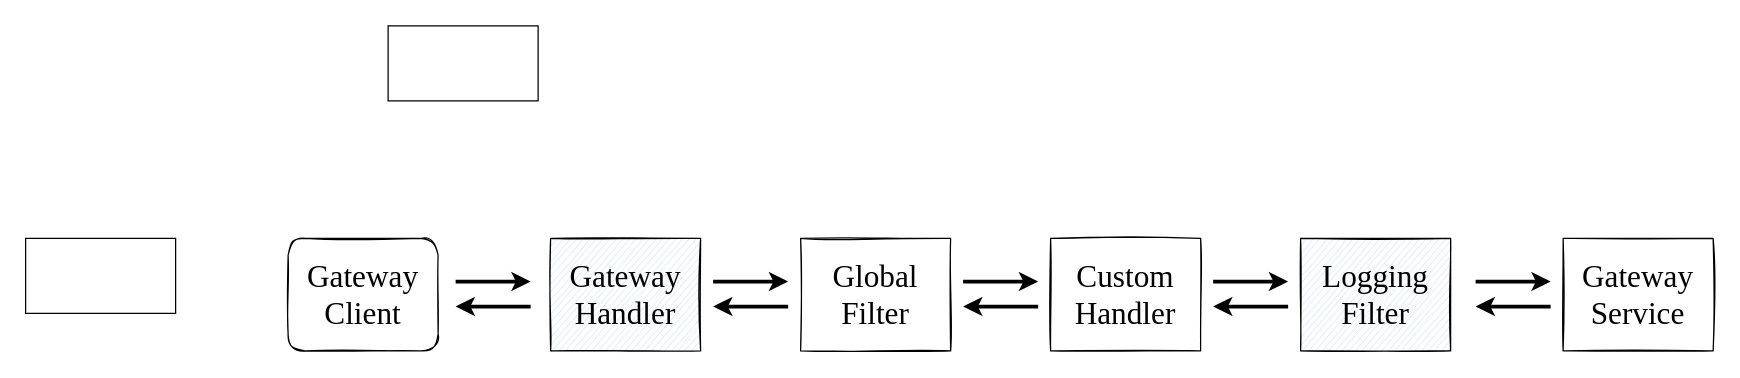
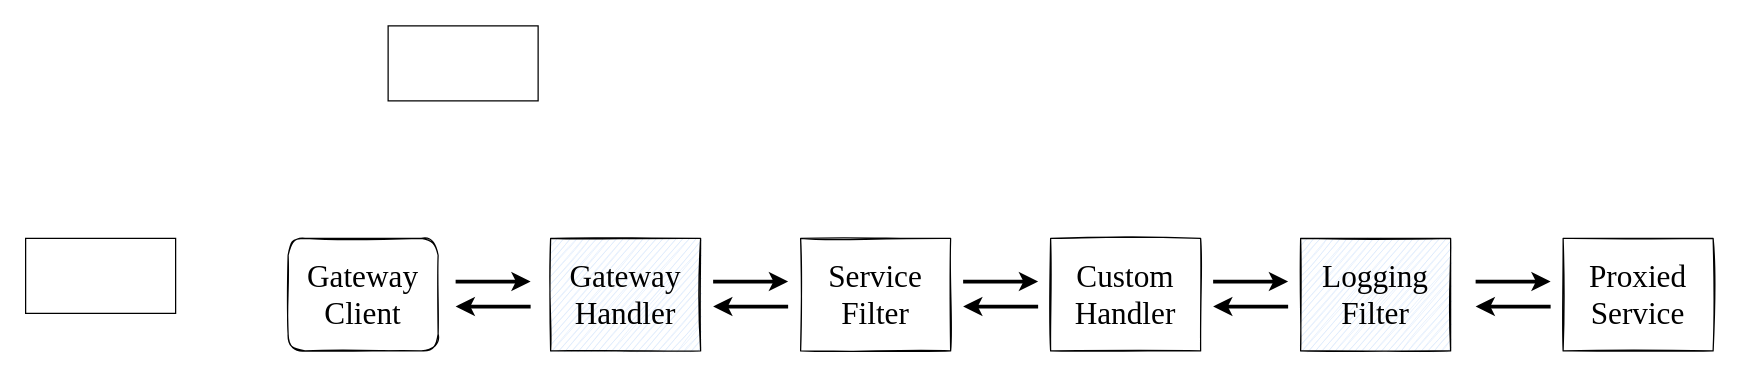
(876, 294) -> (876, 294)
(1638, 294) -> (1638, 294)
